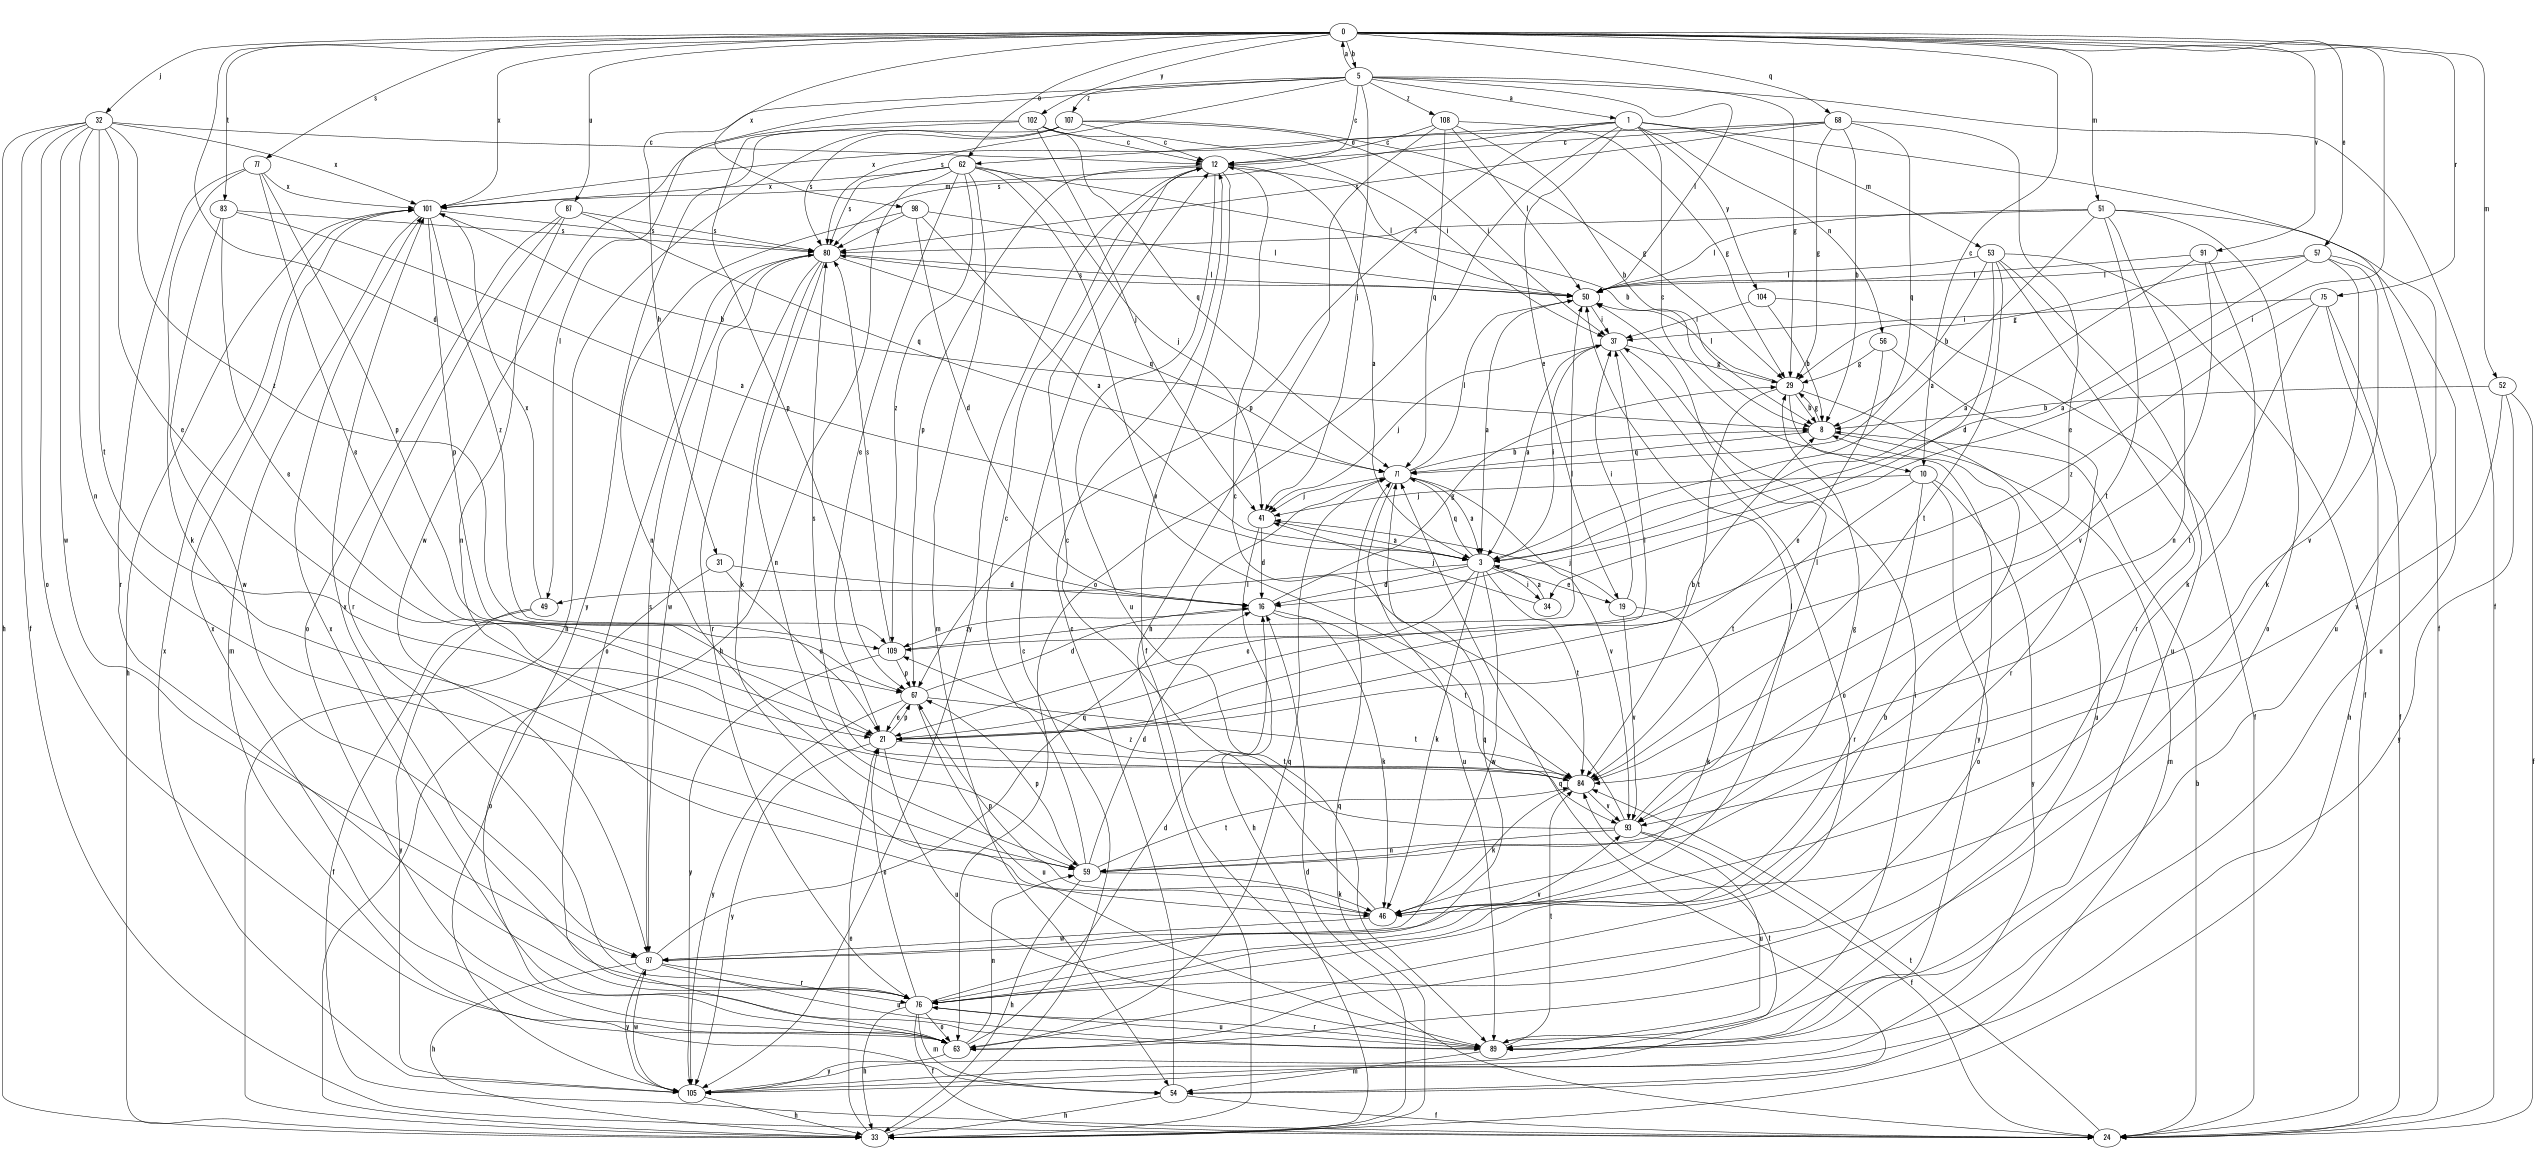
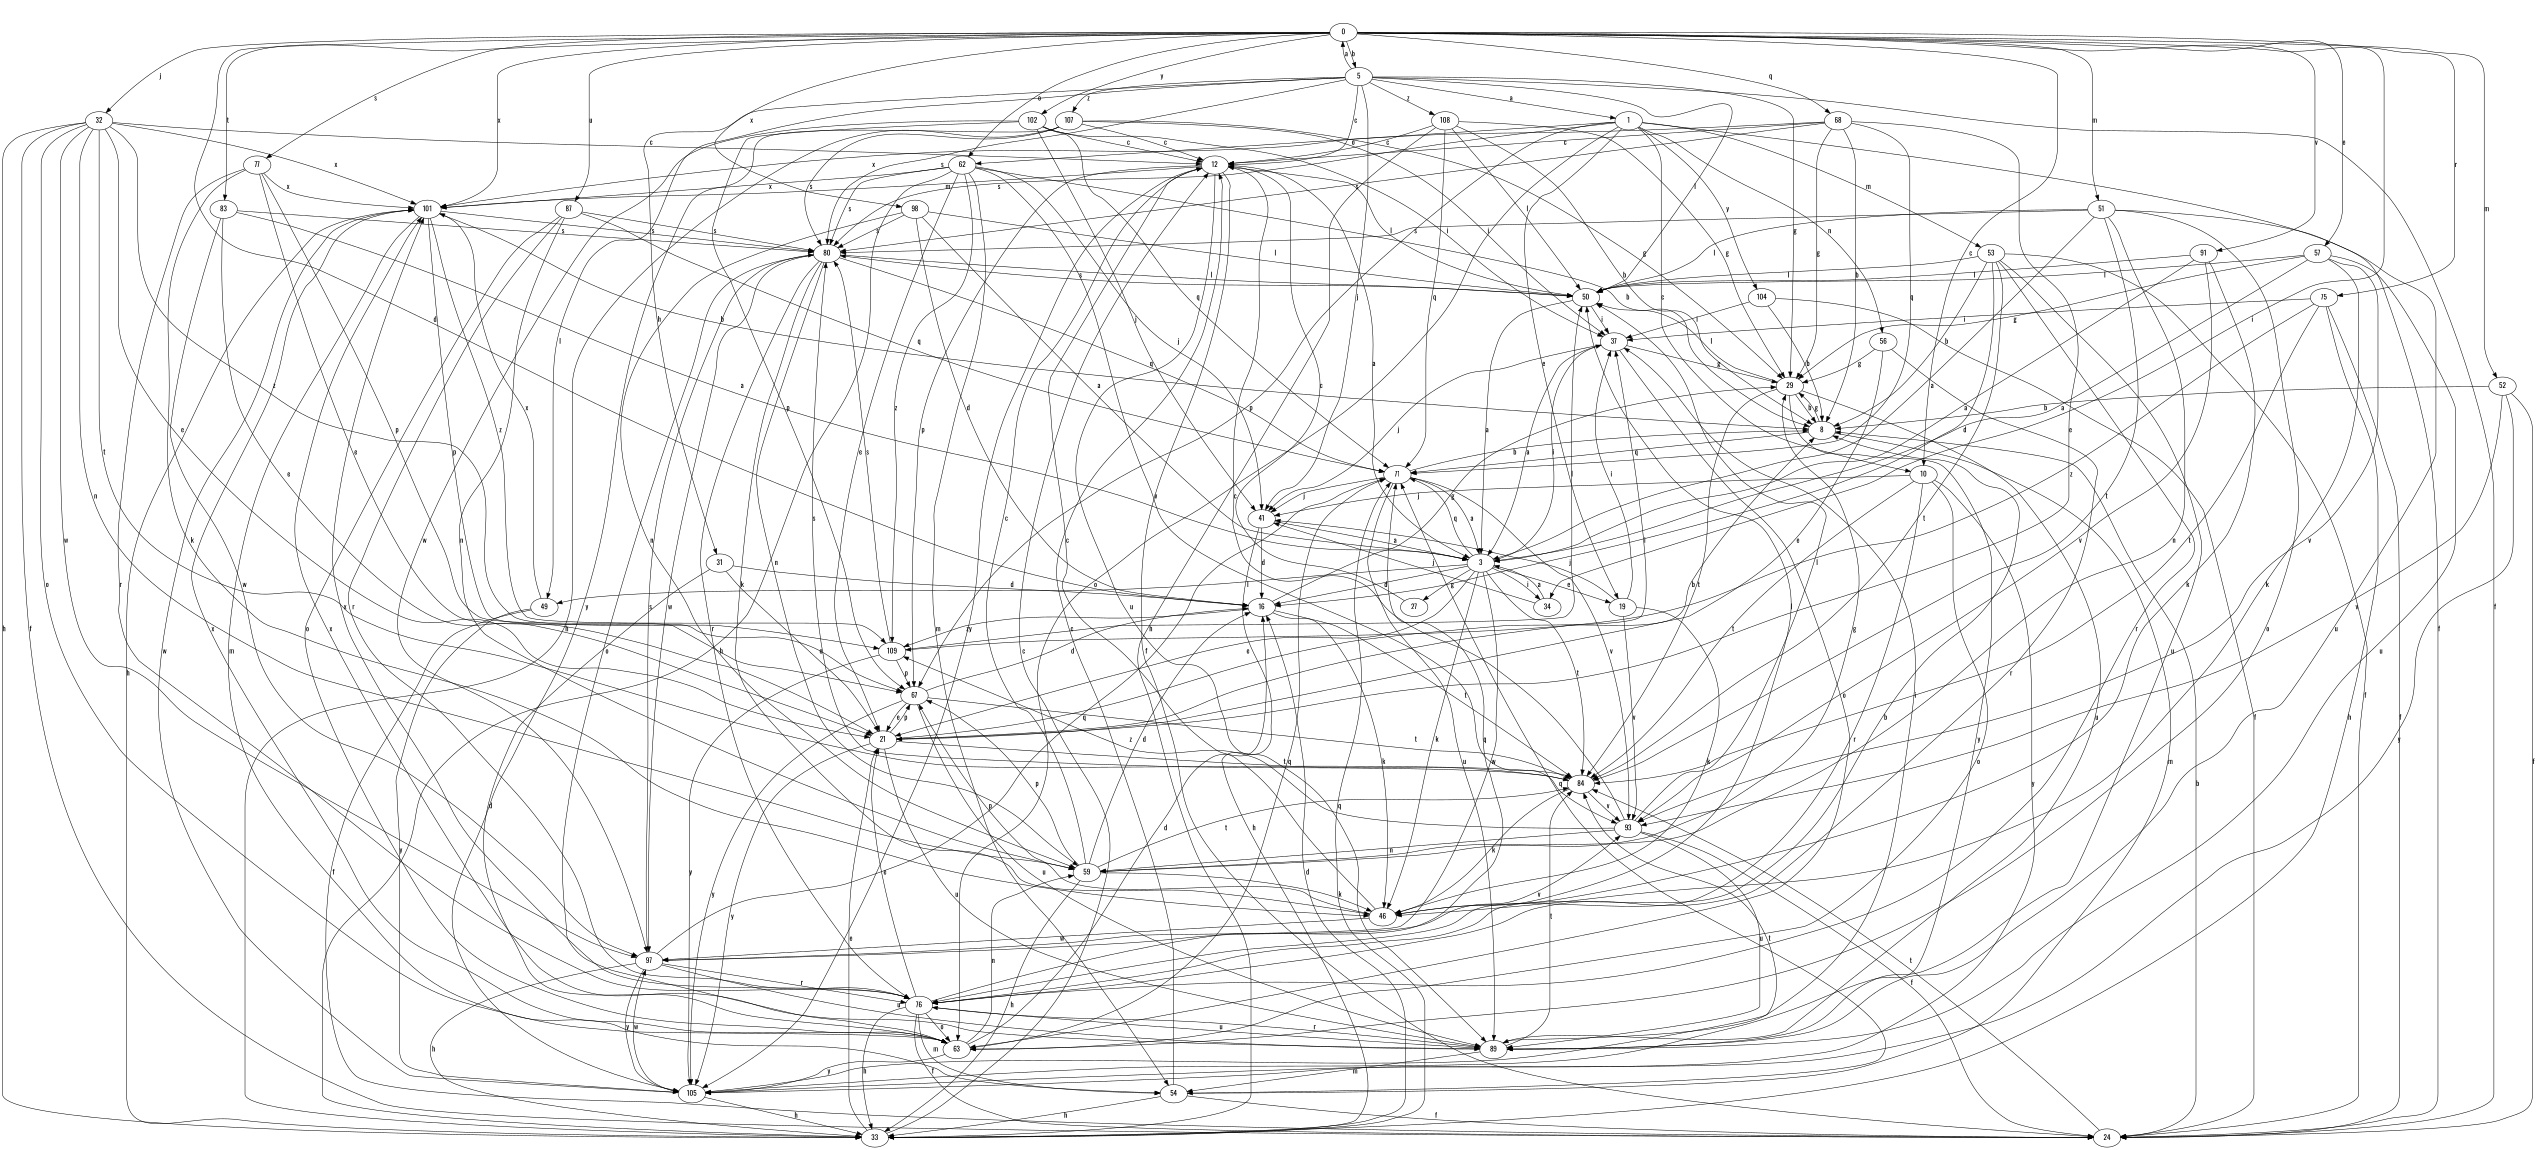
(1467, 363) -> none
none -> (1414, 607)
(165, 652) -> (165, 652)
(491, 806) -> (491, 806)
